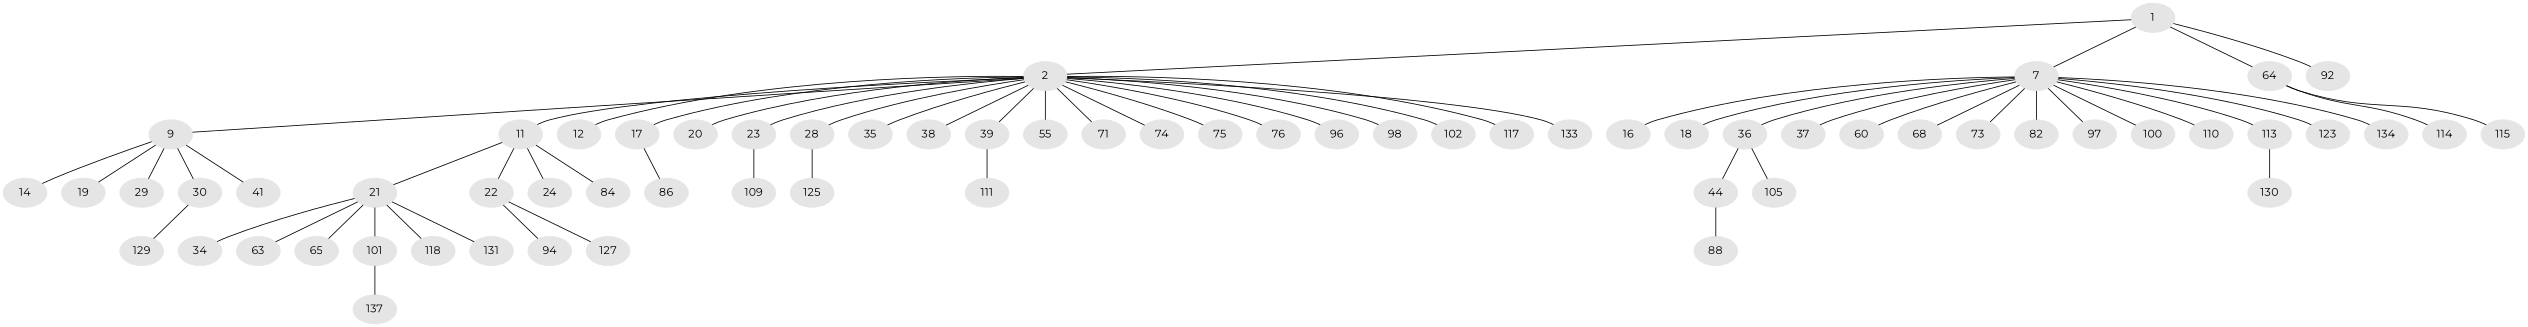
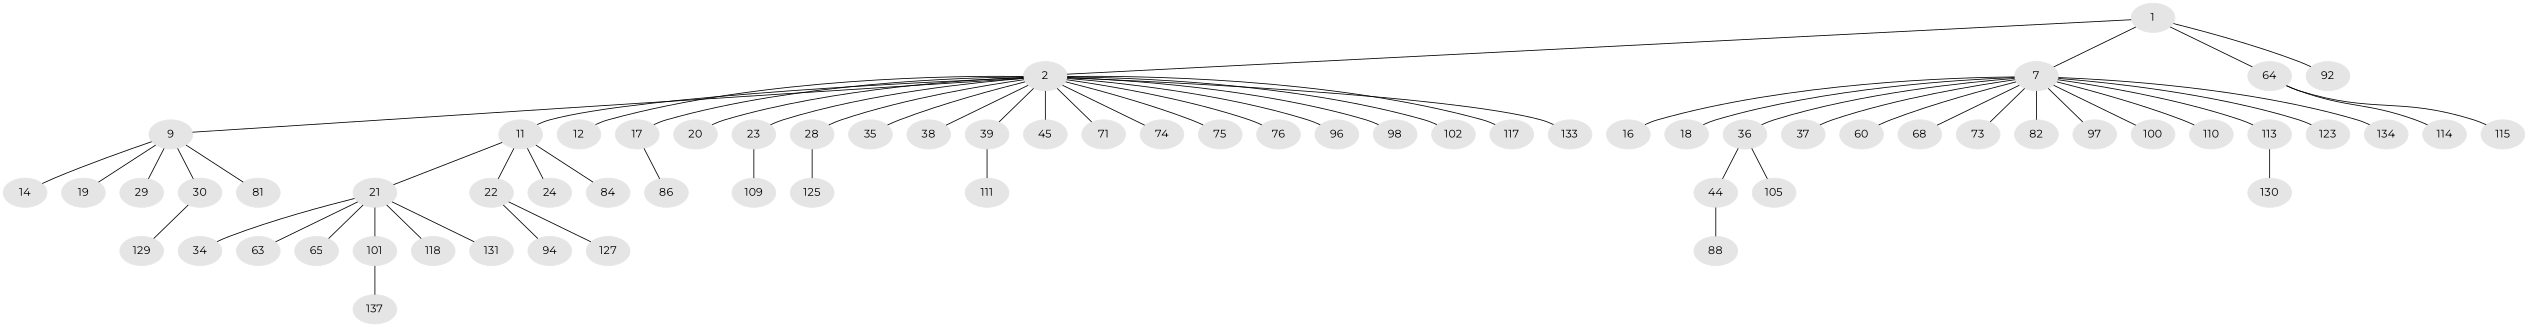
(1045, 134) -> (1045, 134)
(258, 193) -> (258, 193)
